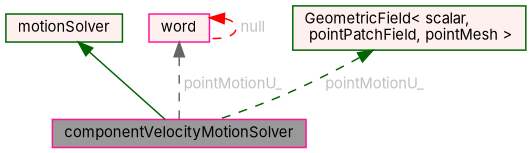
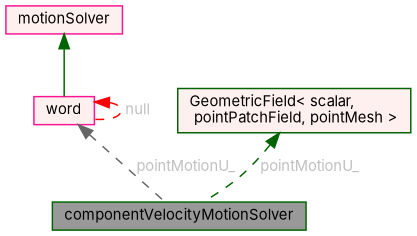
(64, 28) -> (64, 20)
(127, 86) -> (64, 73)
(179, 133) -> (179, 216)
